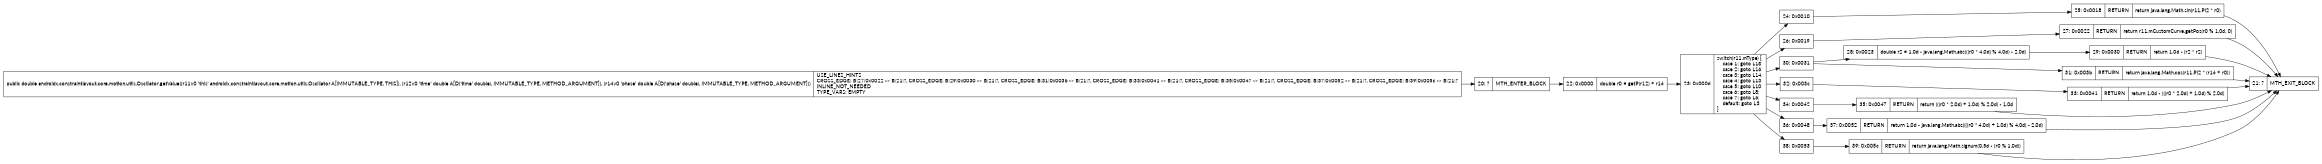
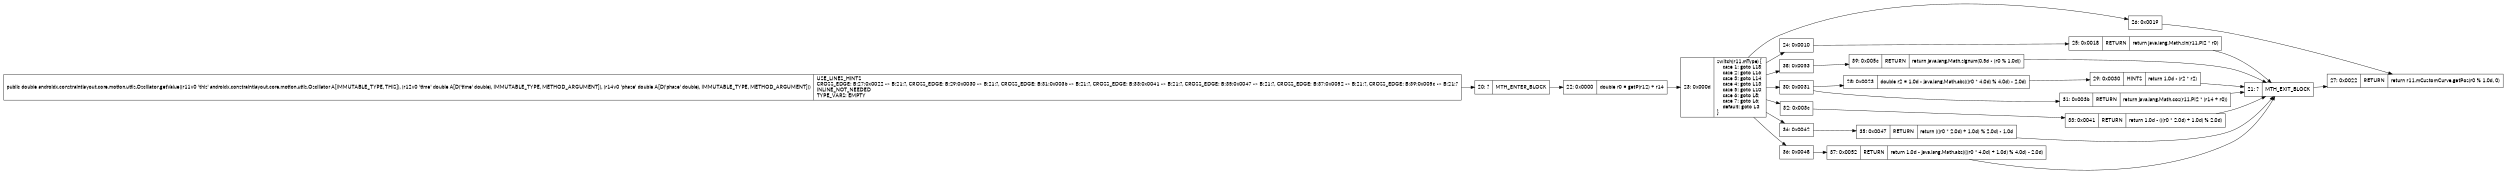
(2137, 52) -> (2134, 79)
(2254, 53) -> (2318, 87)
